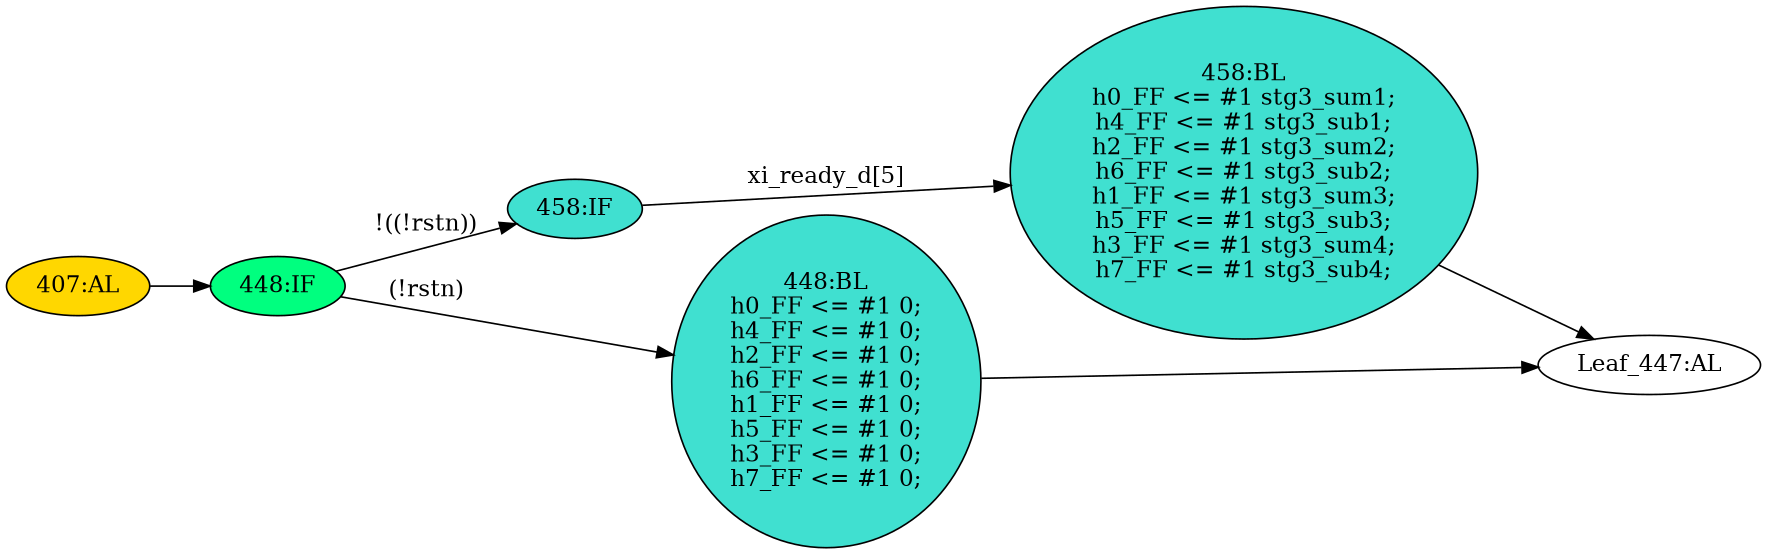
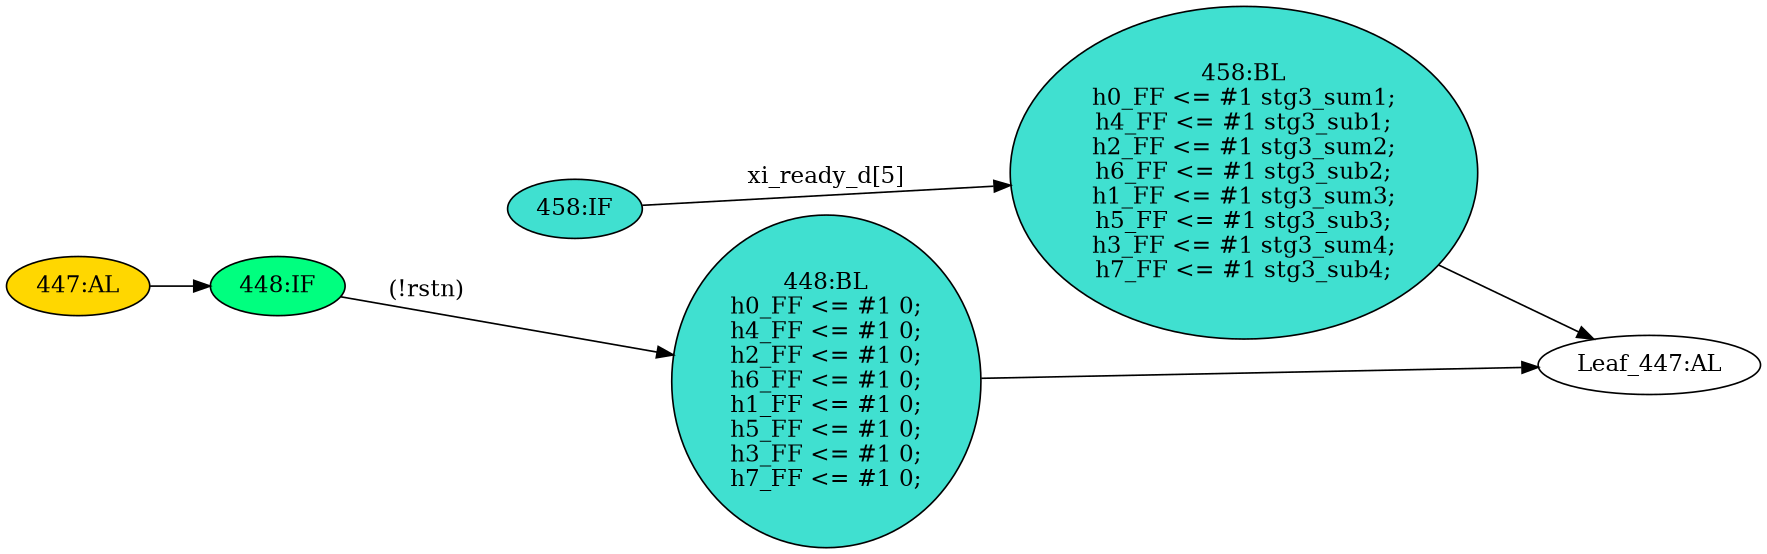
(418, 250) -> none
(78, 286) -> (78, 286)
